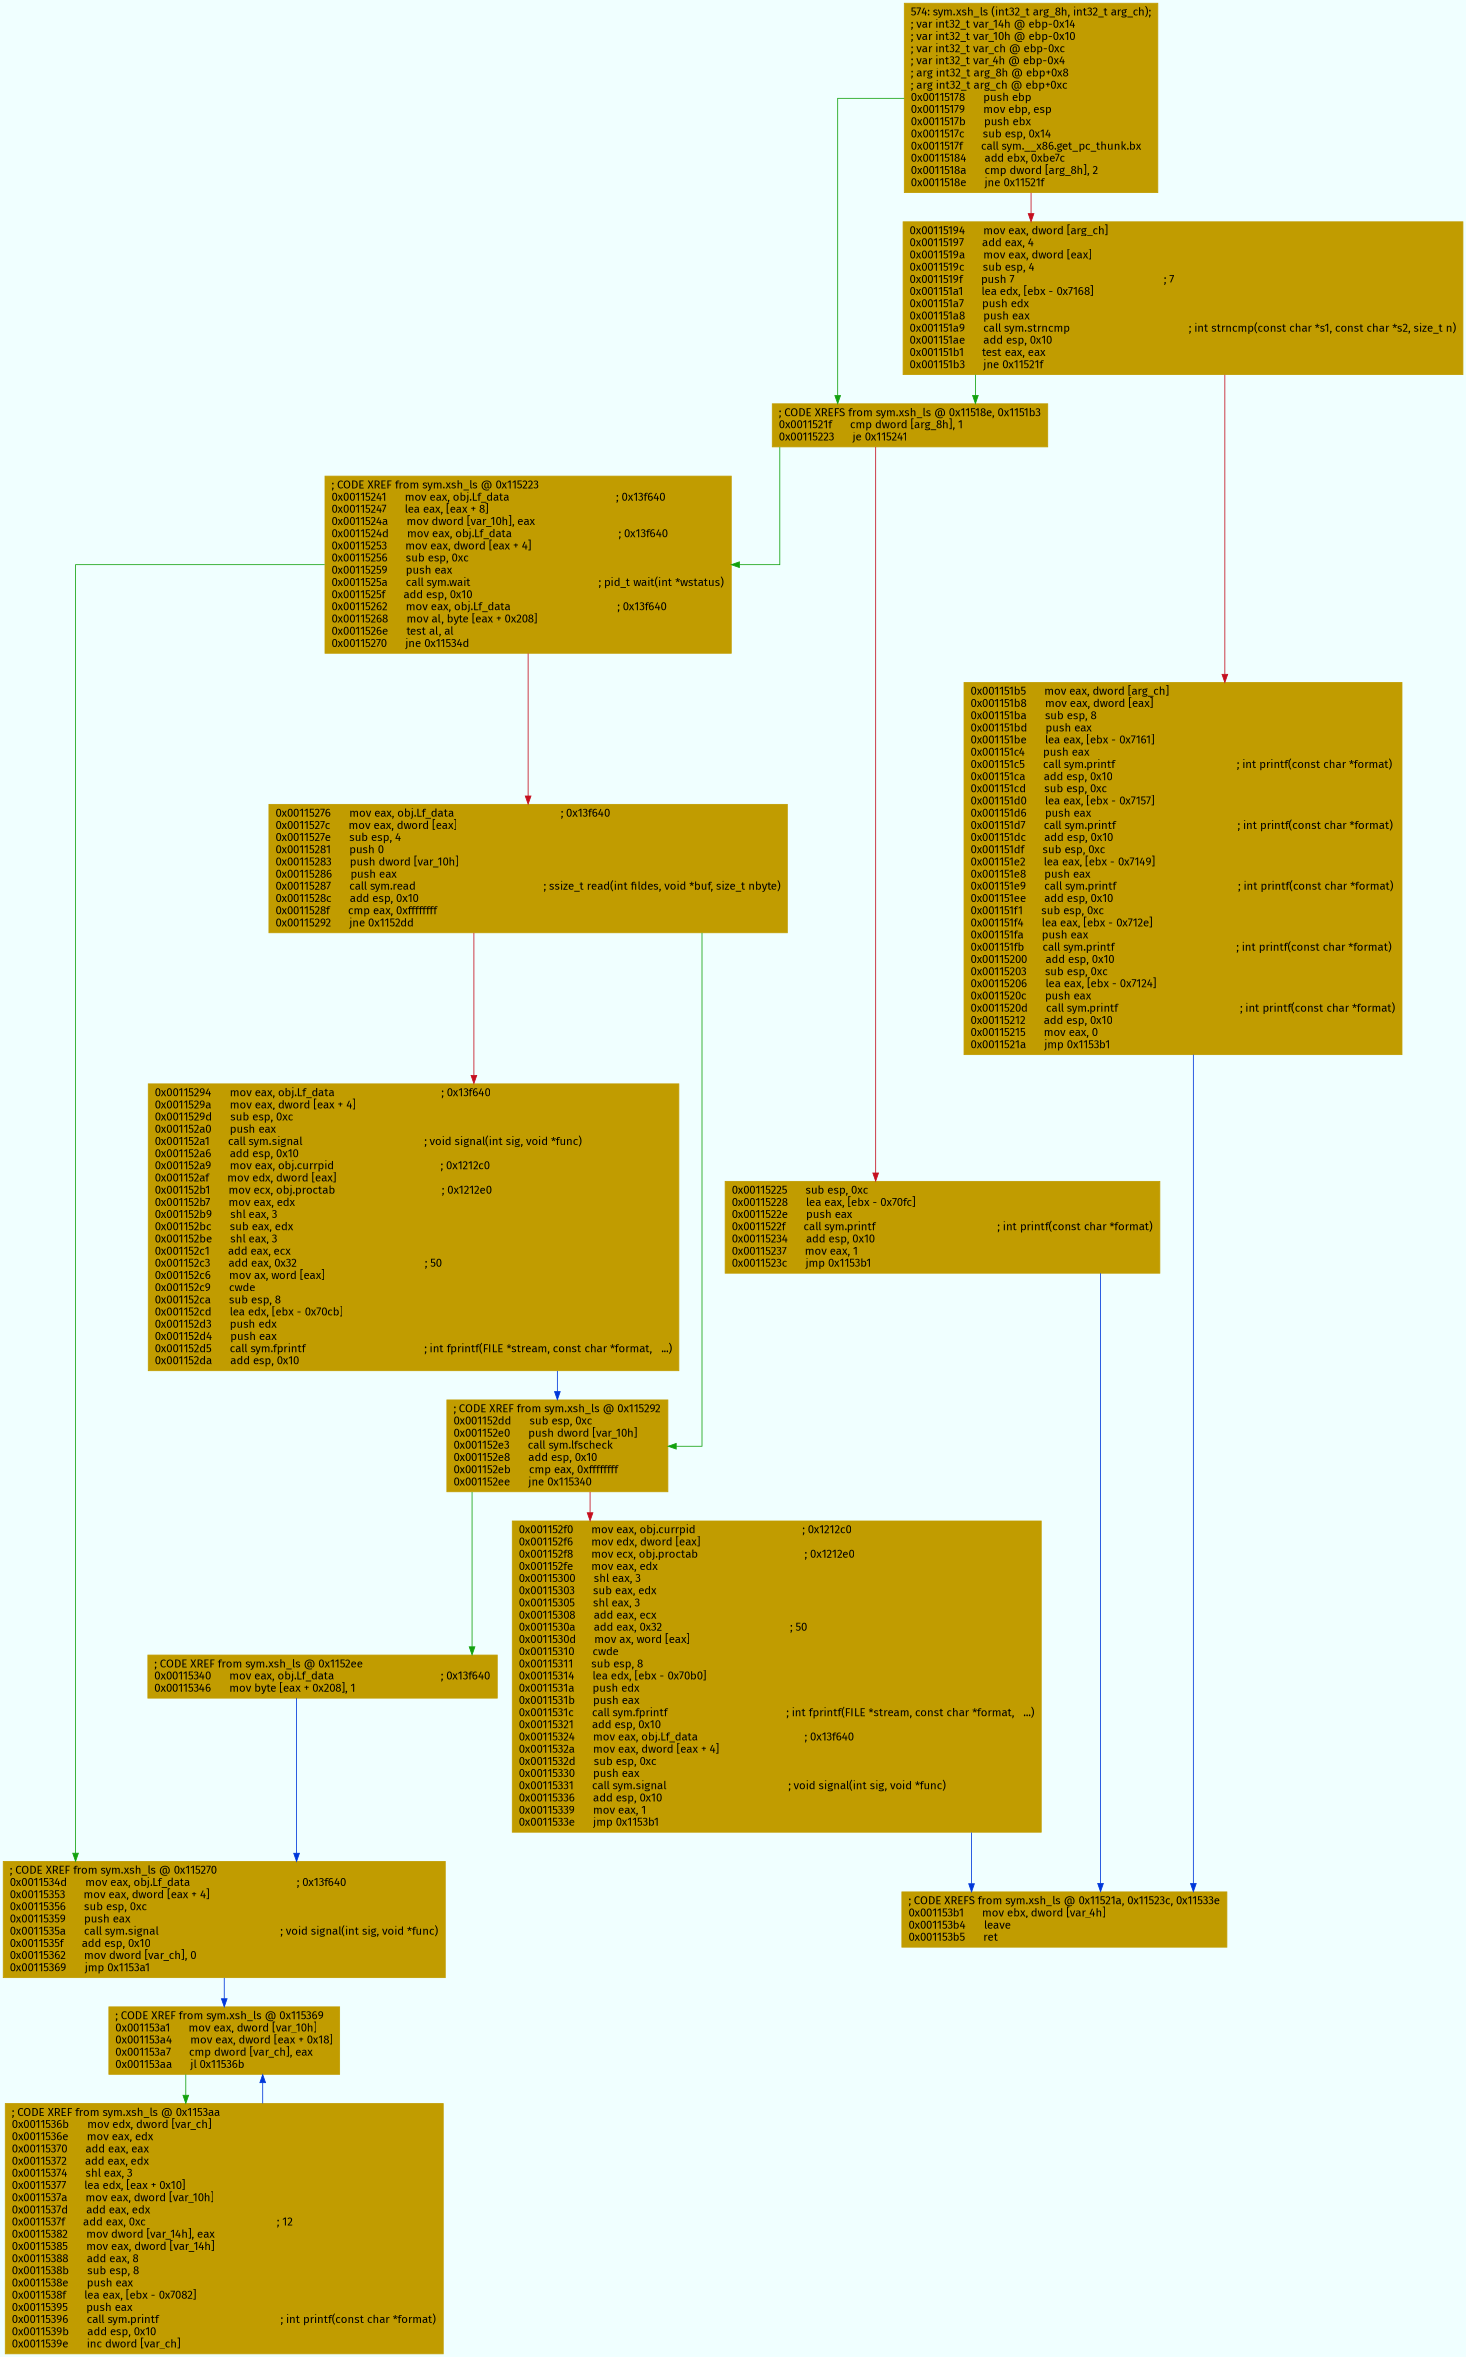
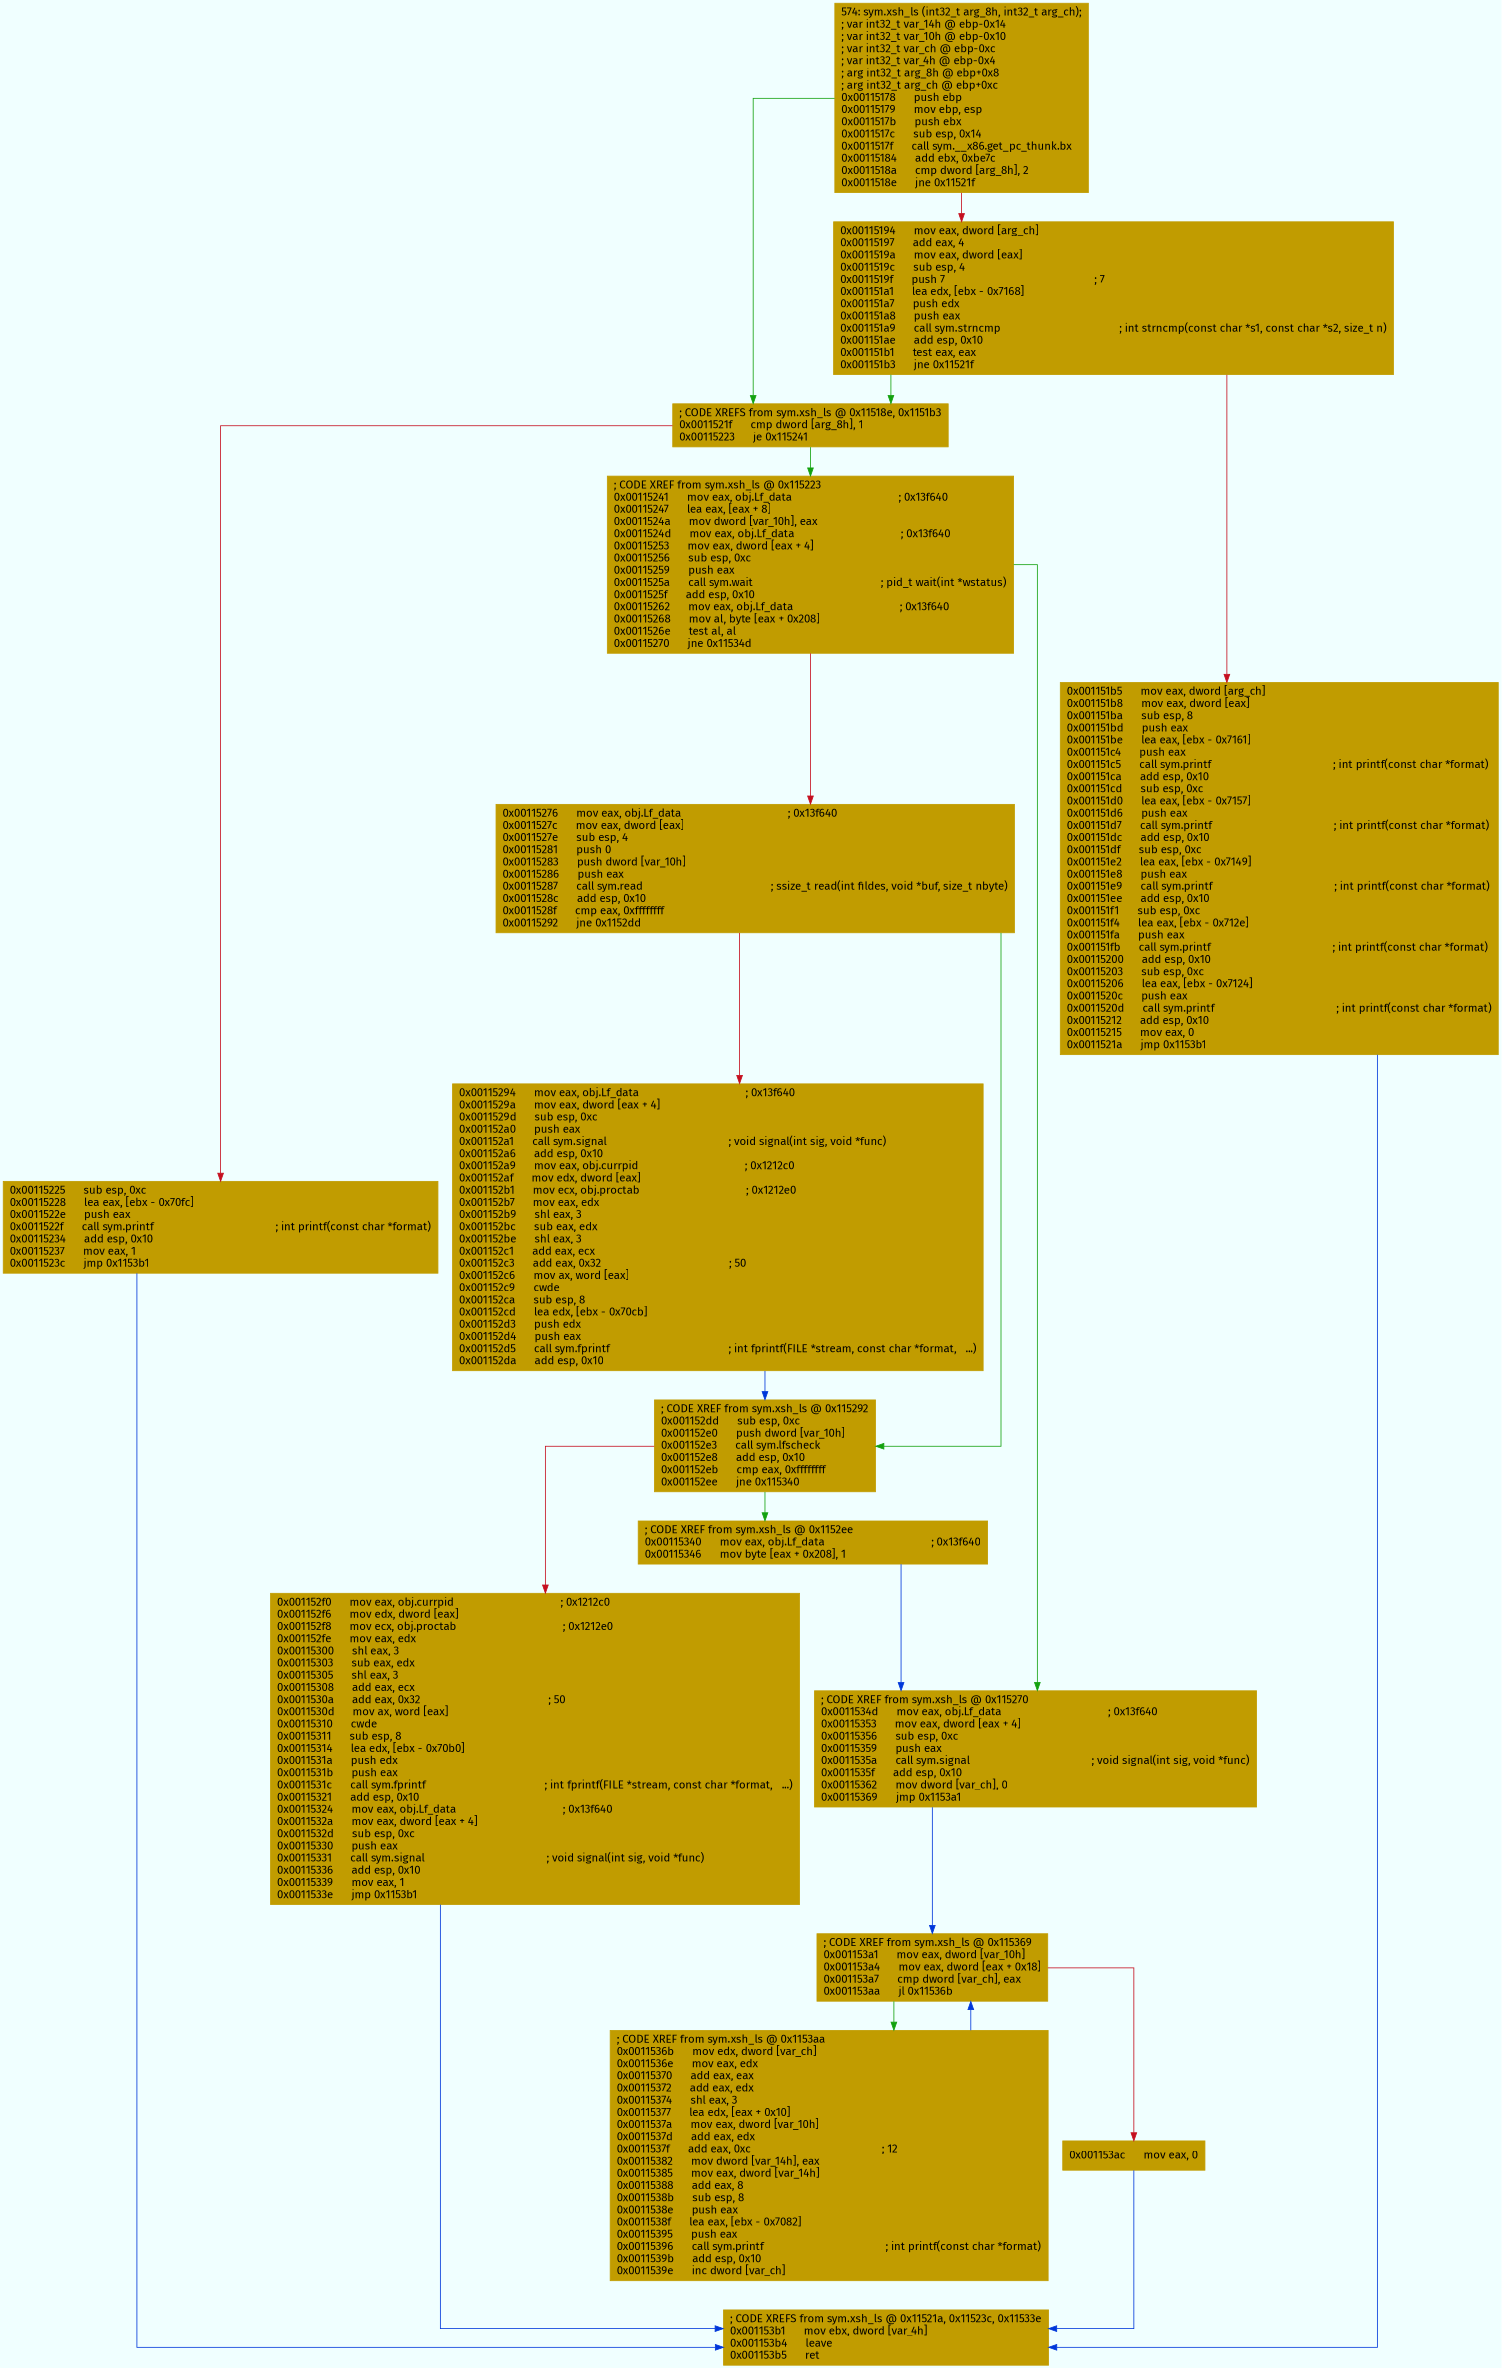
none -> (1134, 2156)
